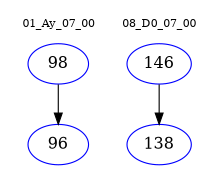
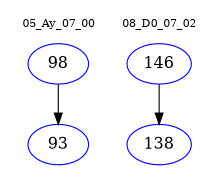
(59, 24) -> (59, 24)
(160, 24) -> (160, 24)
(58, 145) -> (58, 145)
